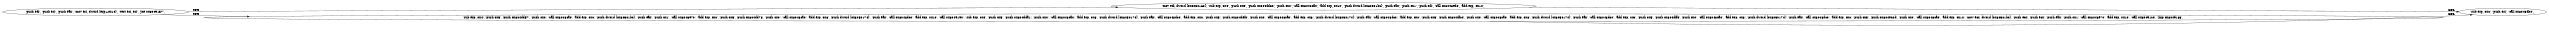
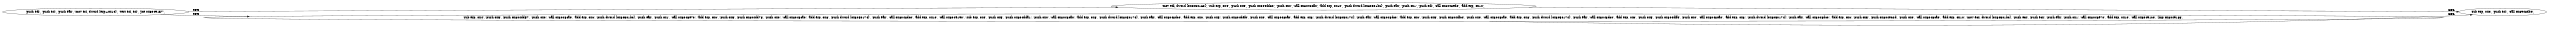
(2503, 12) -> (2503, 12)
